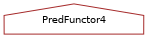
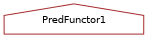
(74, 21) -> (74, 21)
